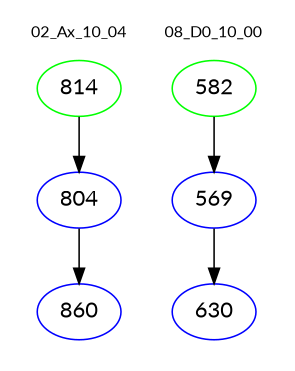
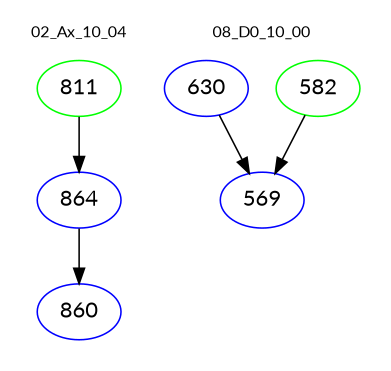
(79, 88) -> (79, 88)
(79, 200) -> (79, 200)
(214, 248) -> (231, 137)
